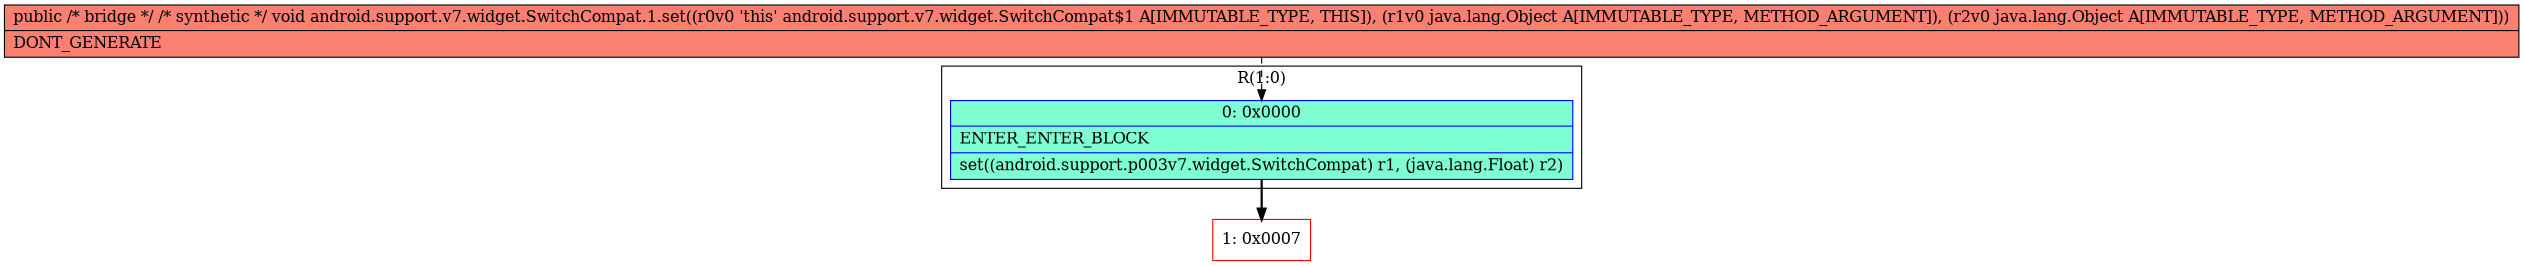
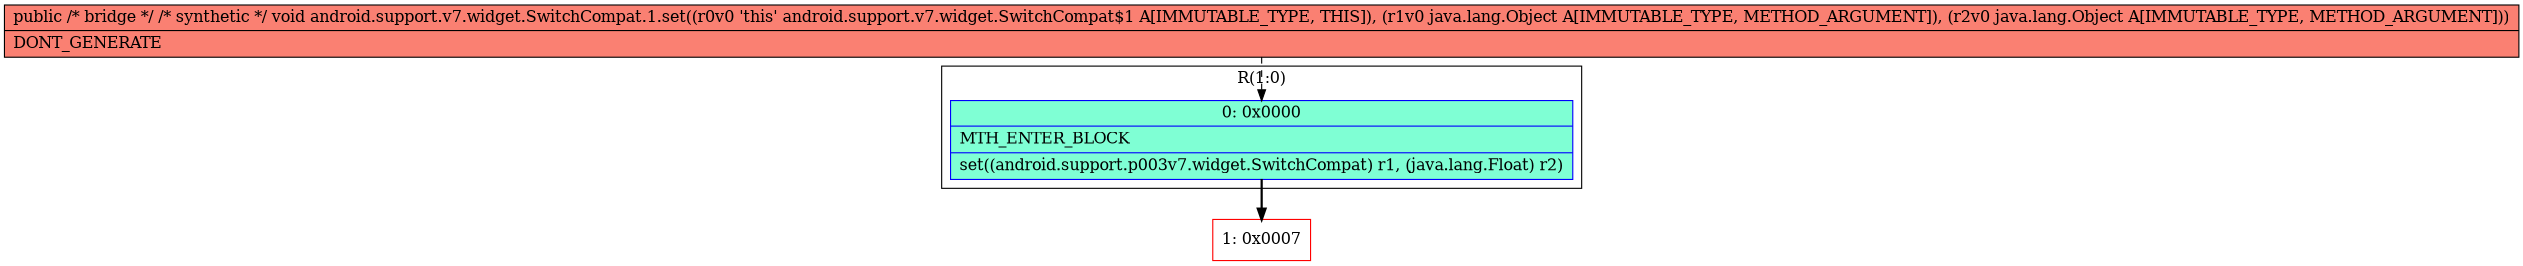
(1054, 139) -> (1045, 139)
